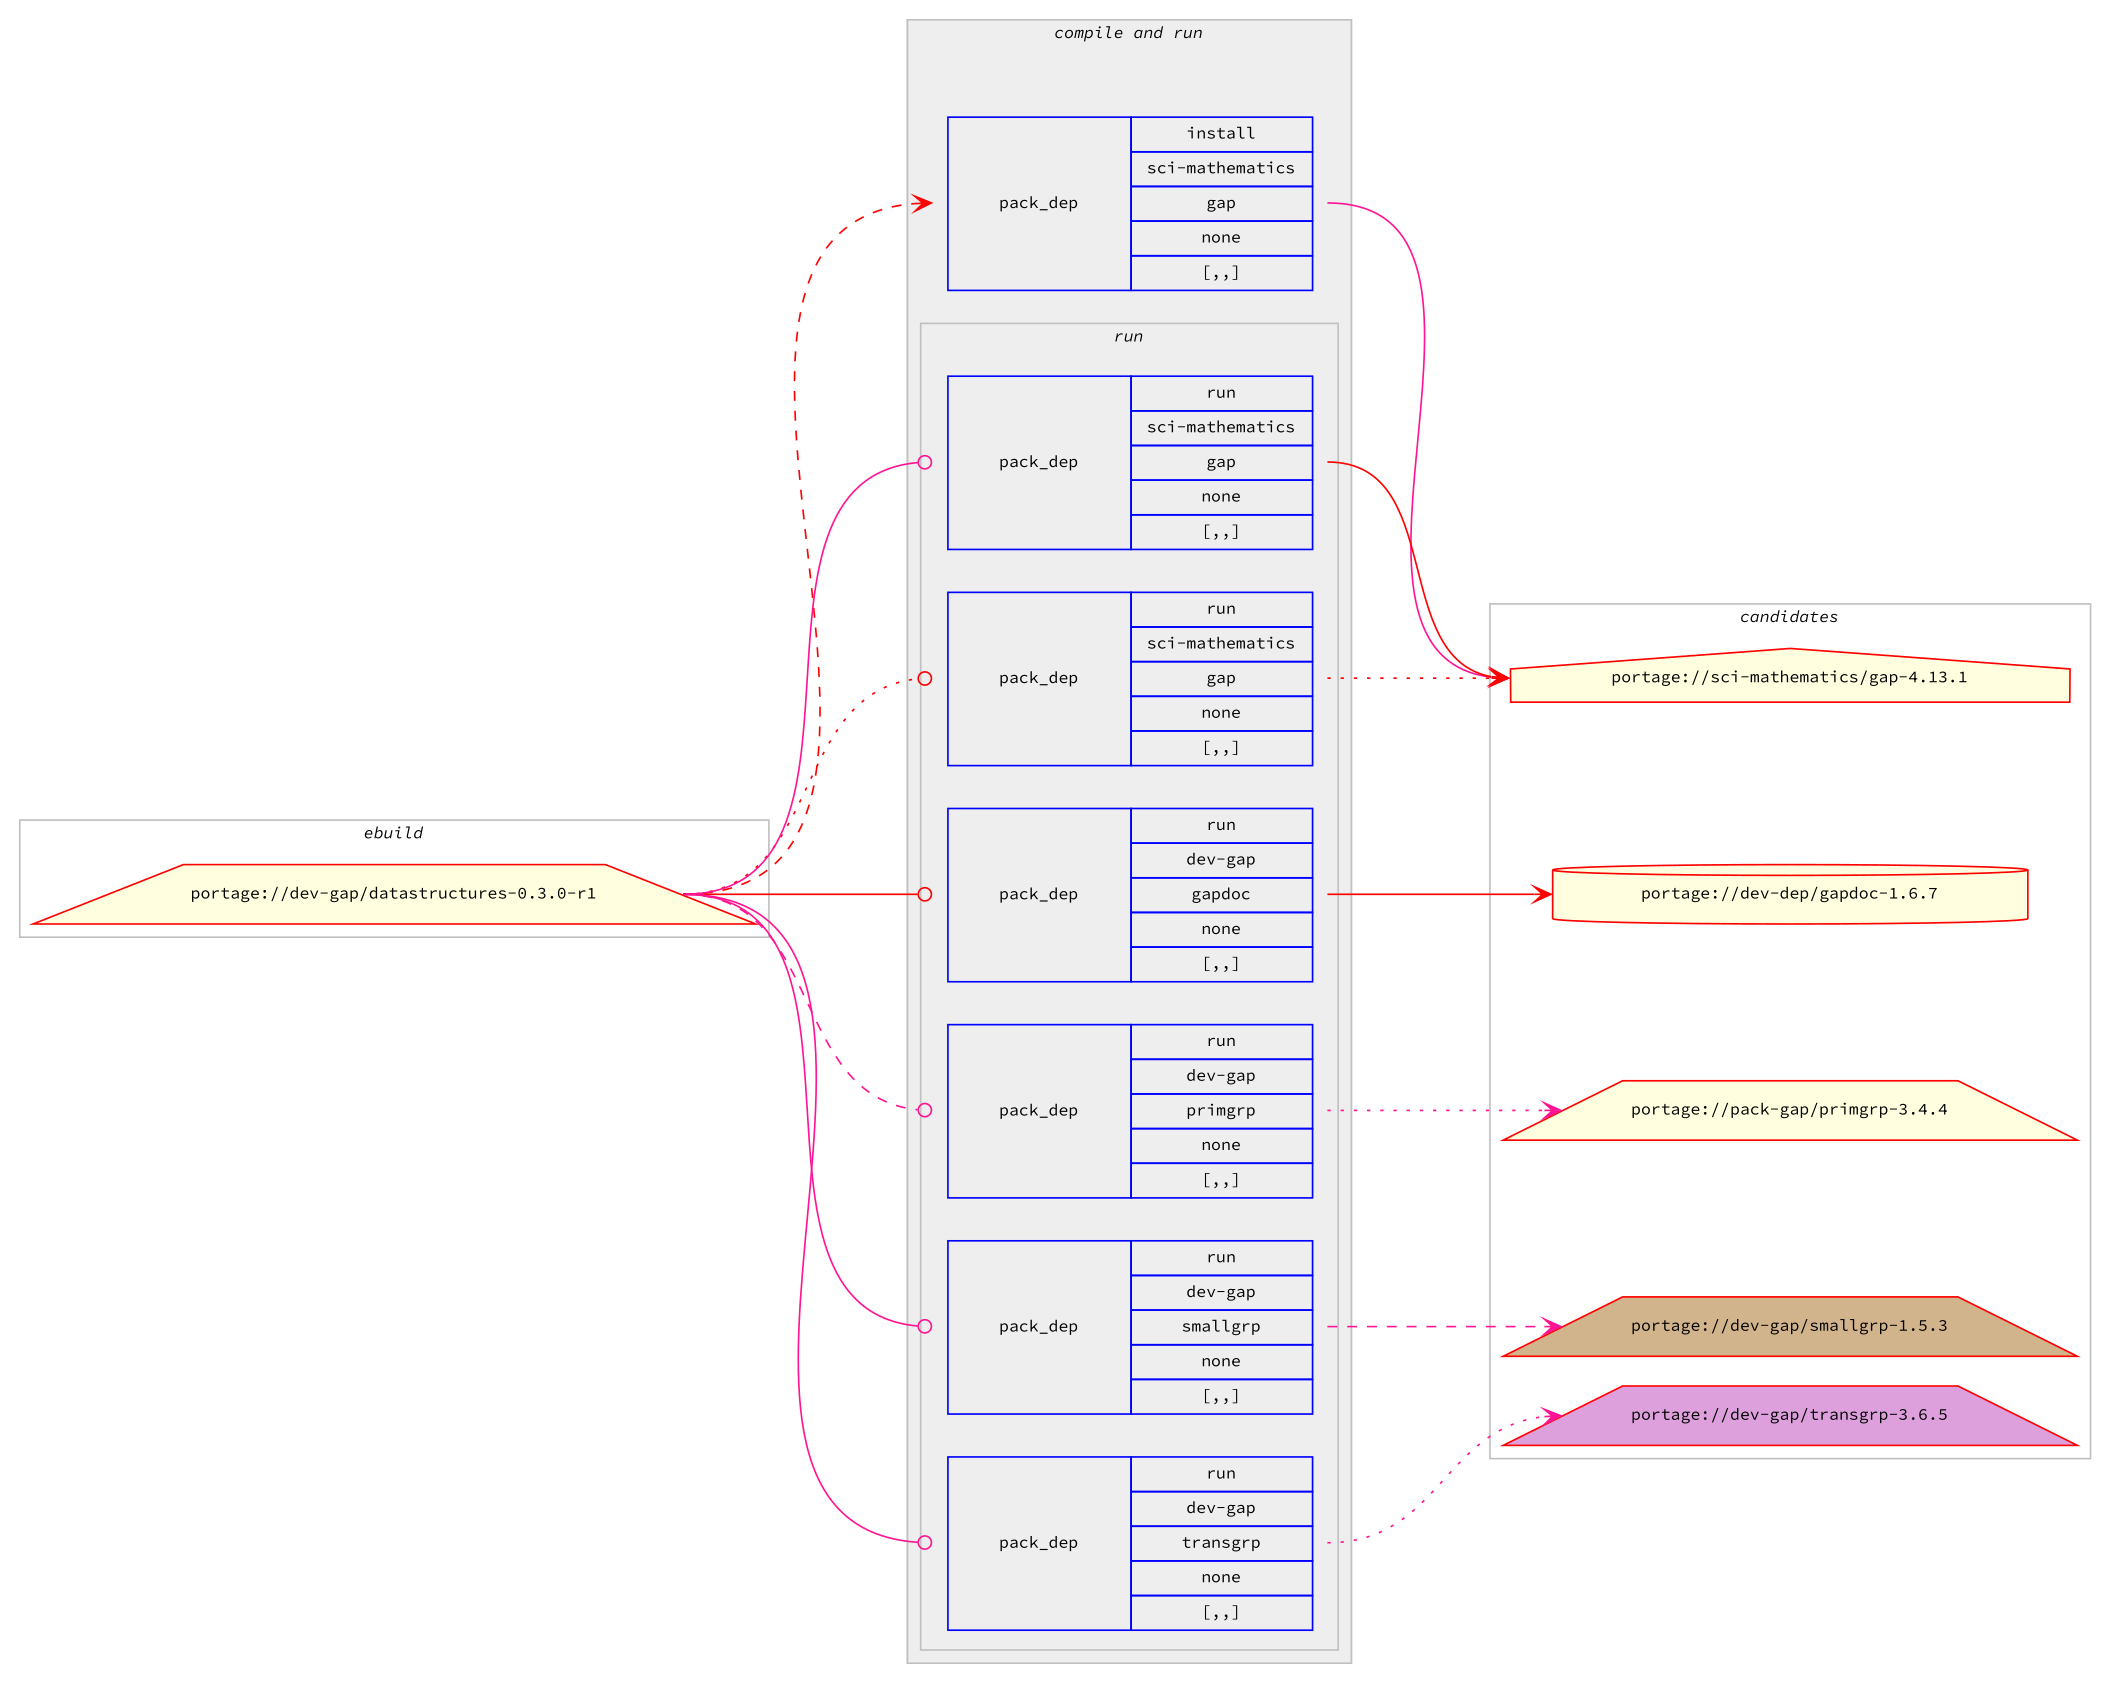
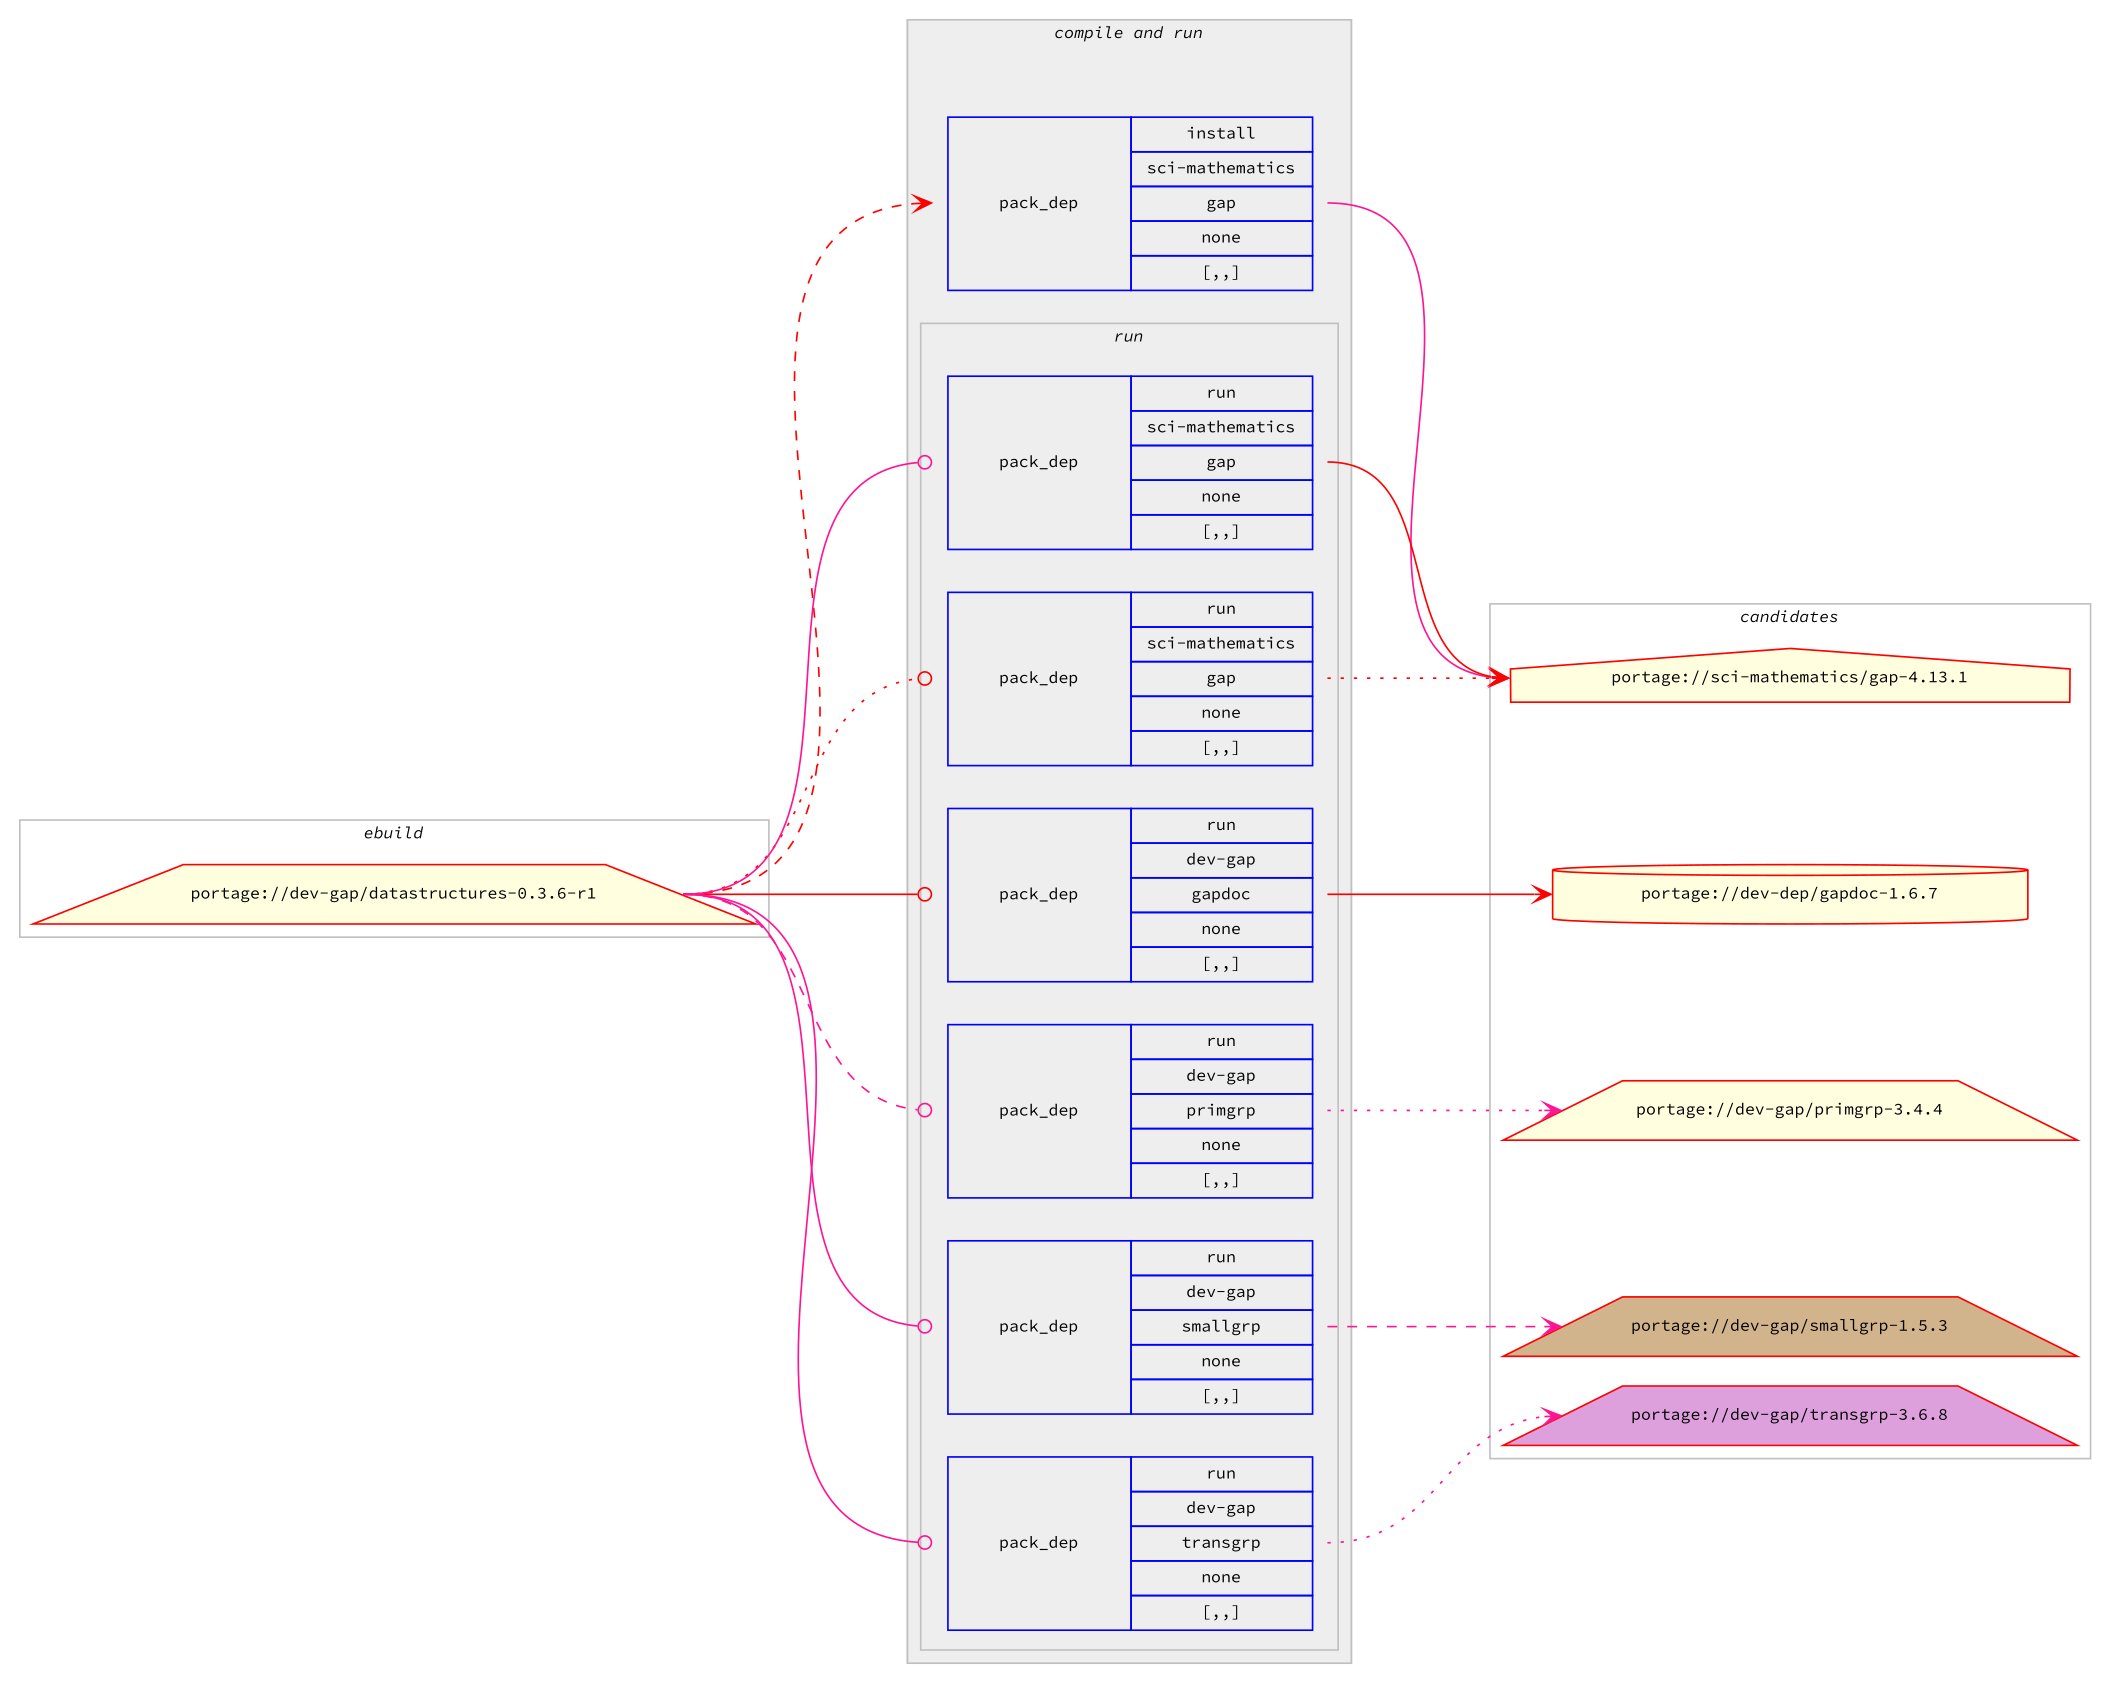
(394, 894) -> (394, 894)
(1790, 1110) -> (1790, 1110)
(1790, 1416) -> (1790, 1416)
